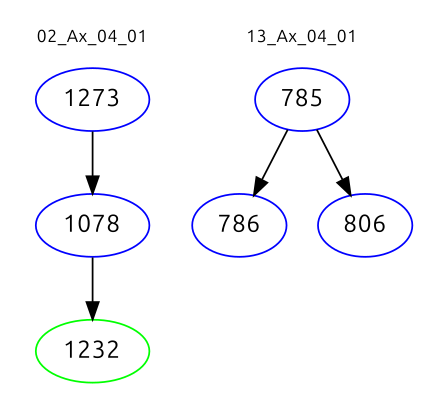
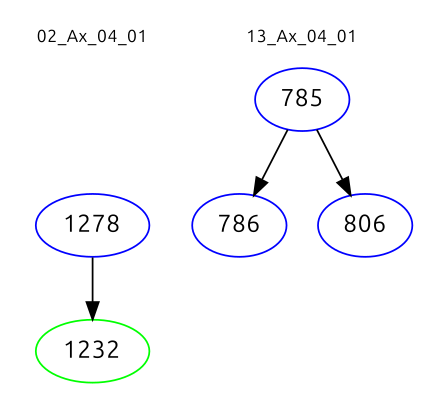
(93, 100) -> none
(93, 225) -> (93, 225)
